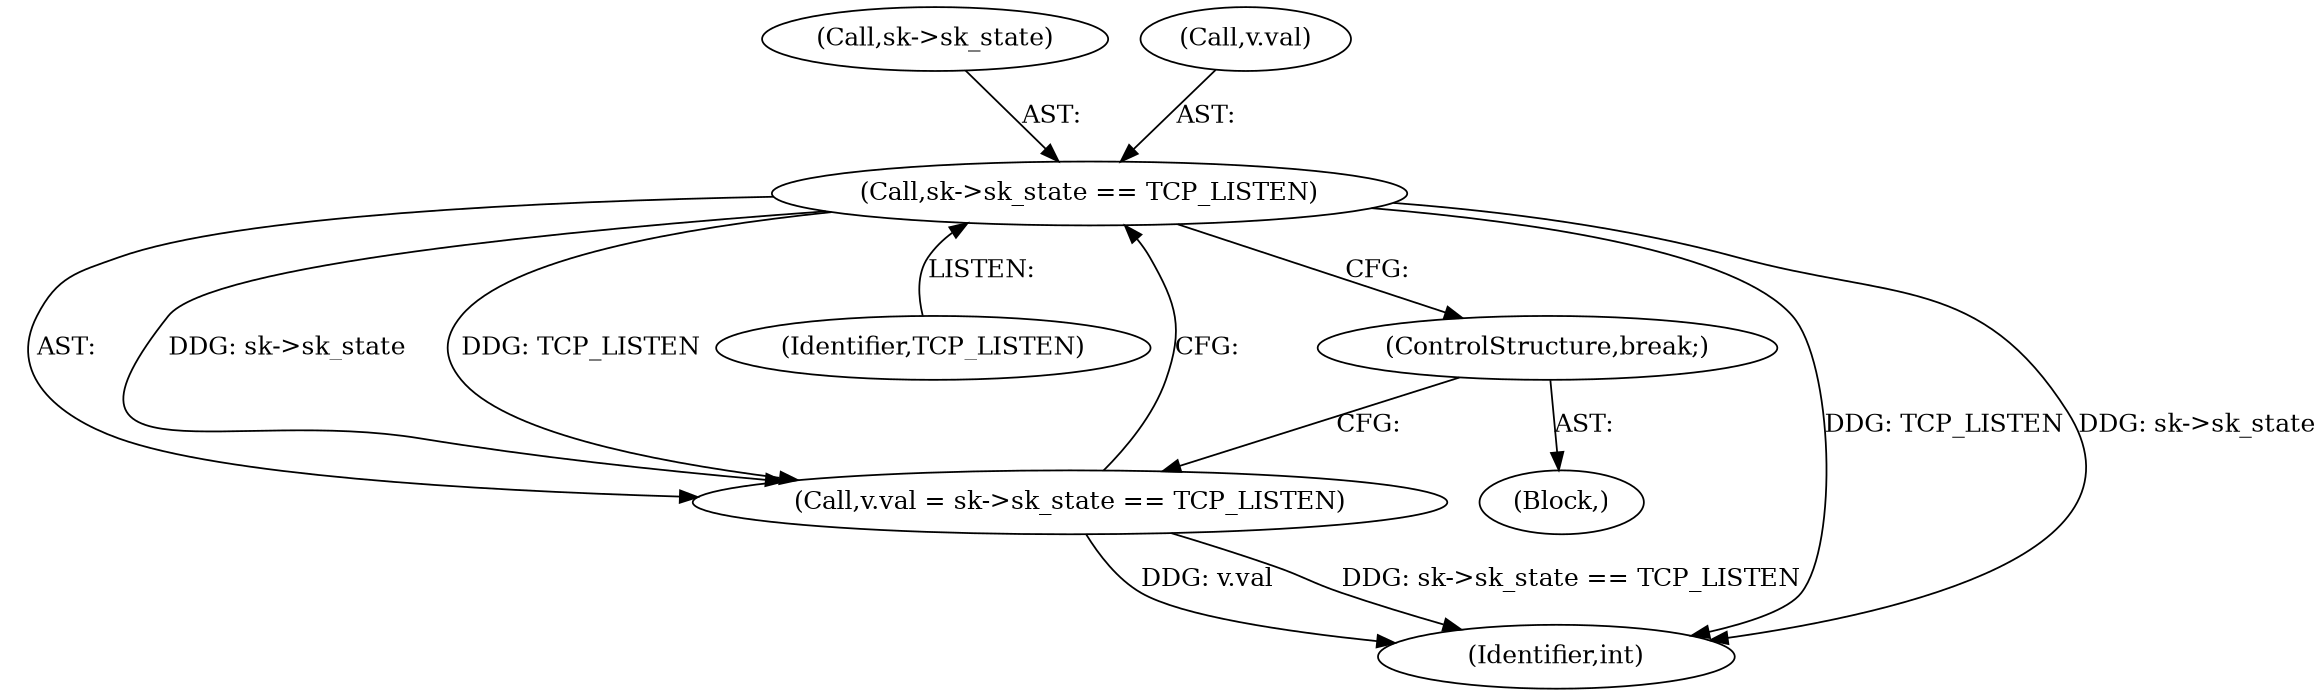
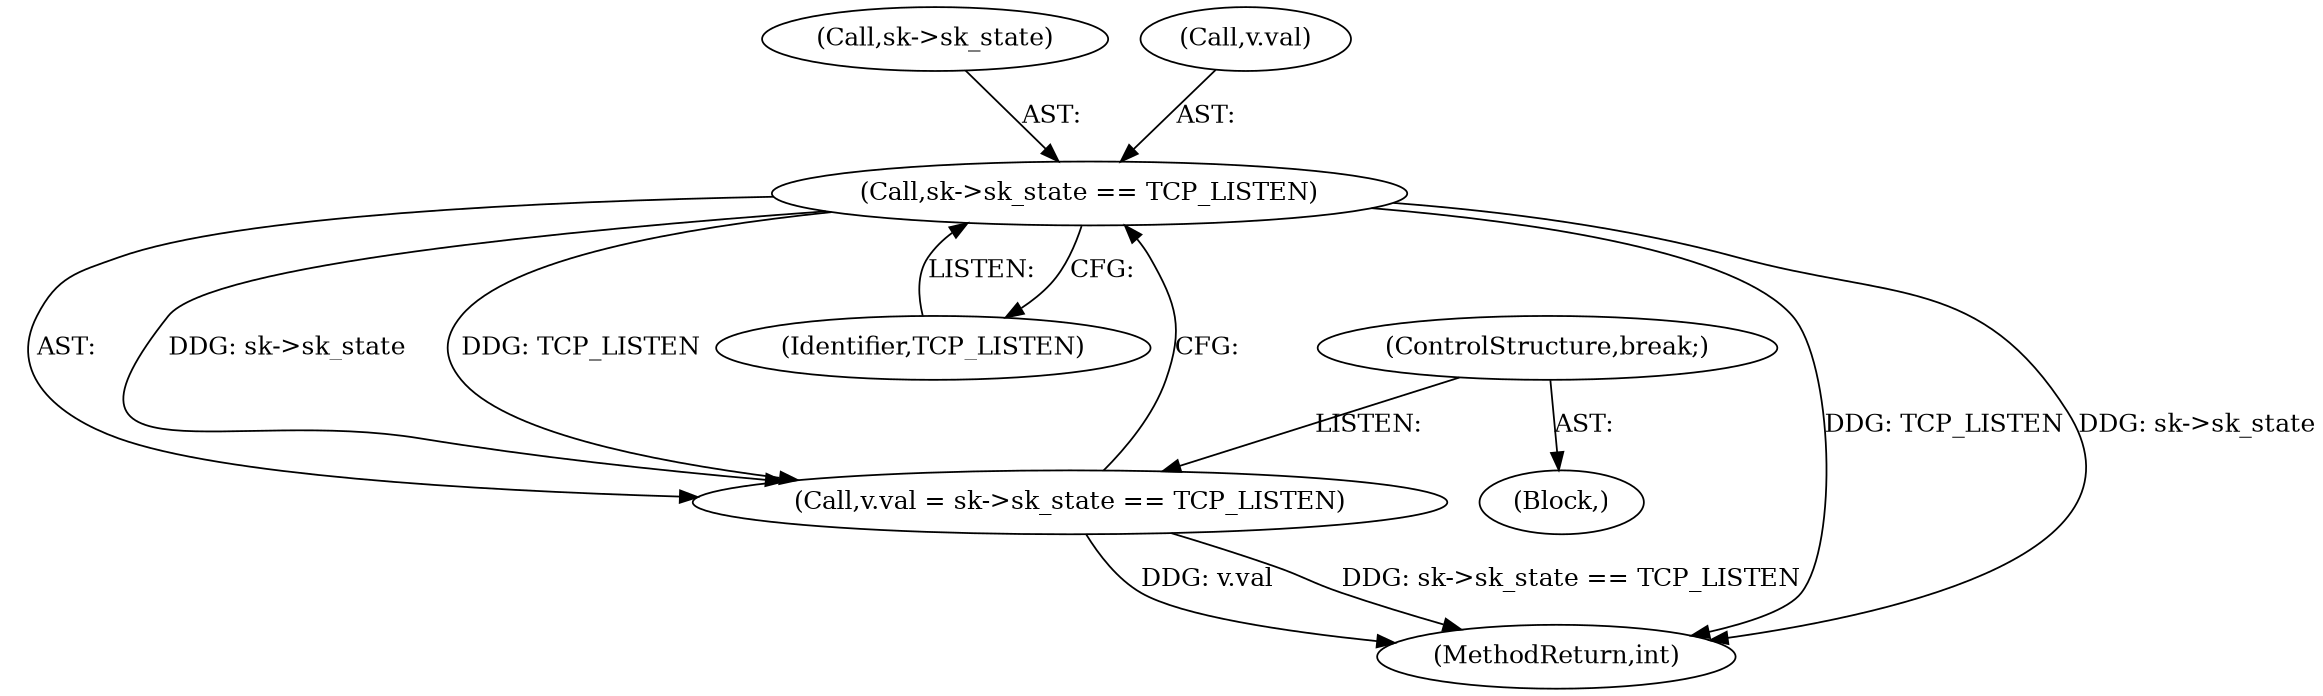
(1312, 268) -> (1059, 273)
(1373, 425) -> (1373, 425)
(1556, 657) -> (1556, 657)
